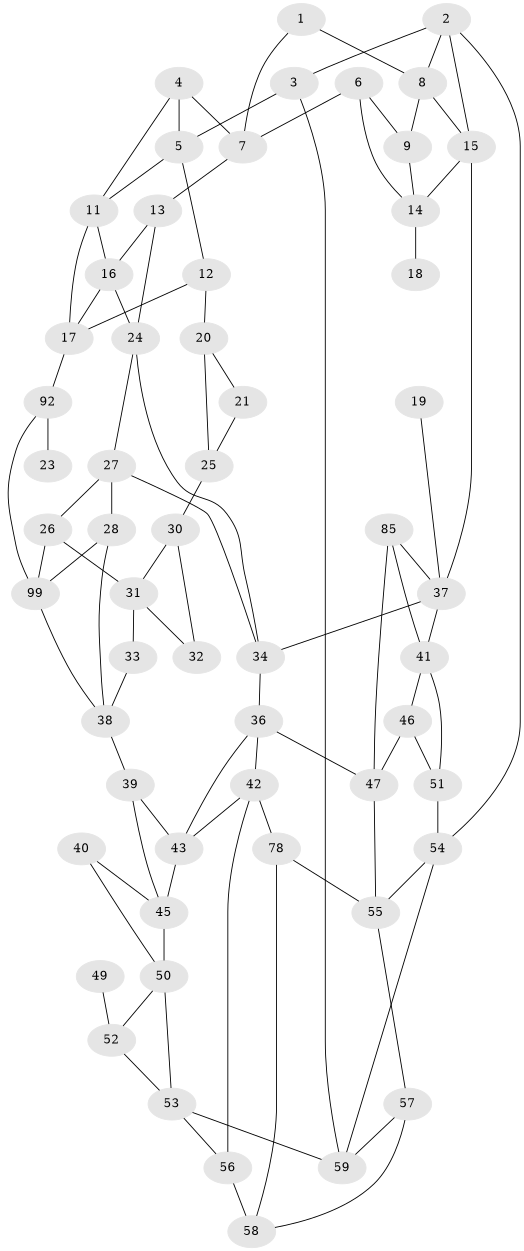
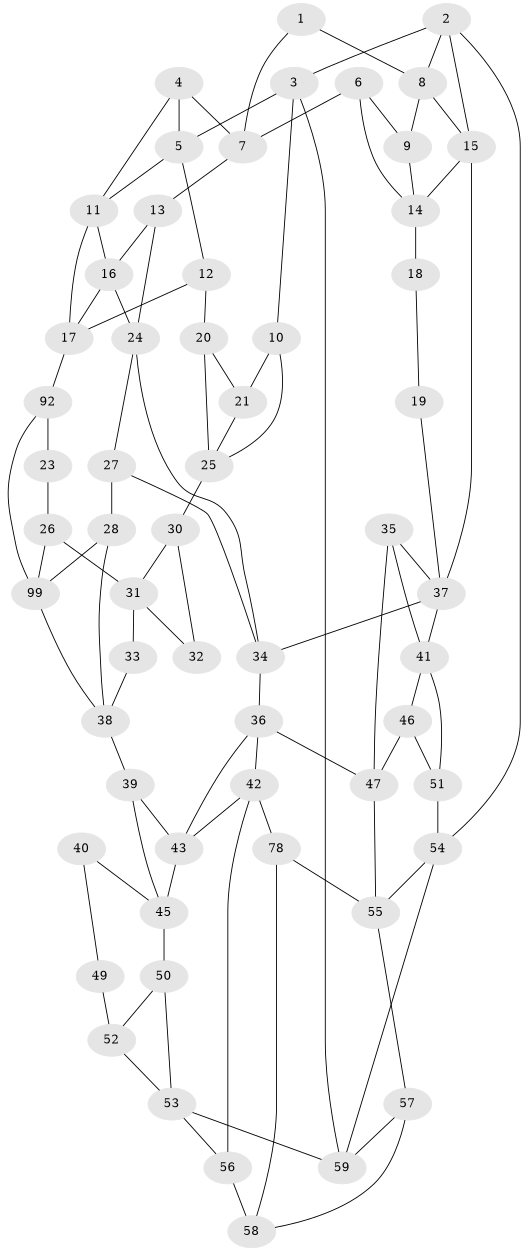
none -> (277, 338)
none -> (417, 338)
(80, 498) -> (48, 498)
(389, 530) -> (389, 530)
(122, 913) -> (91, 913)
